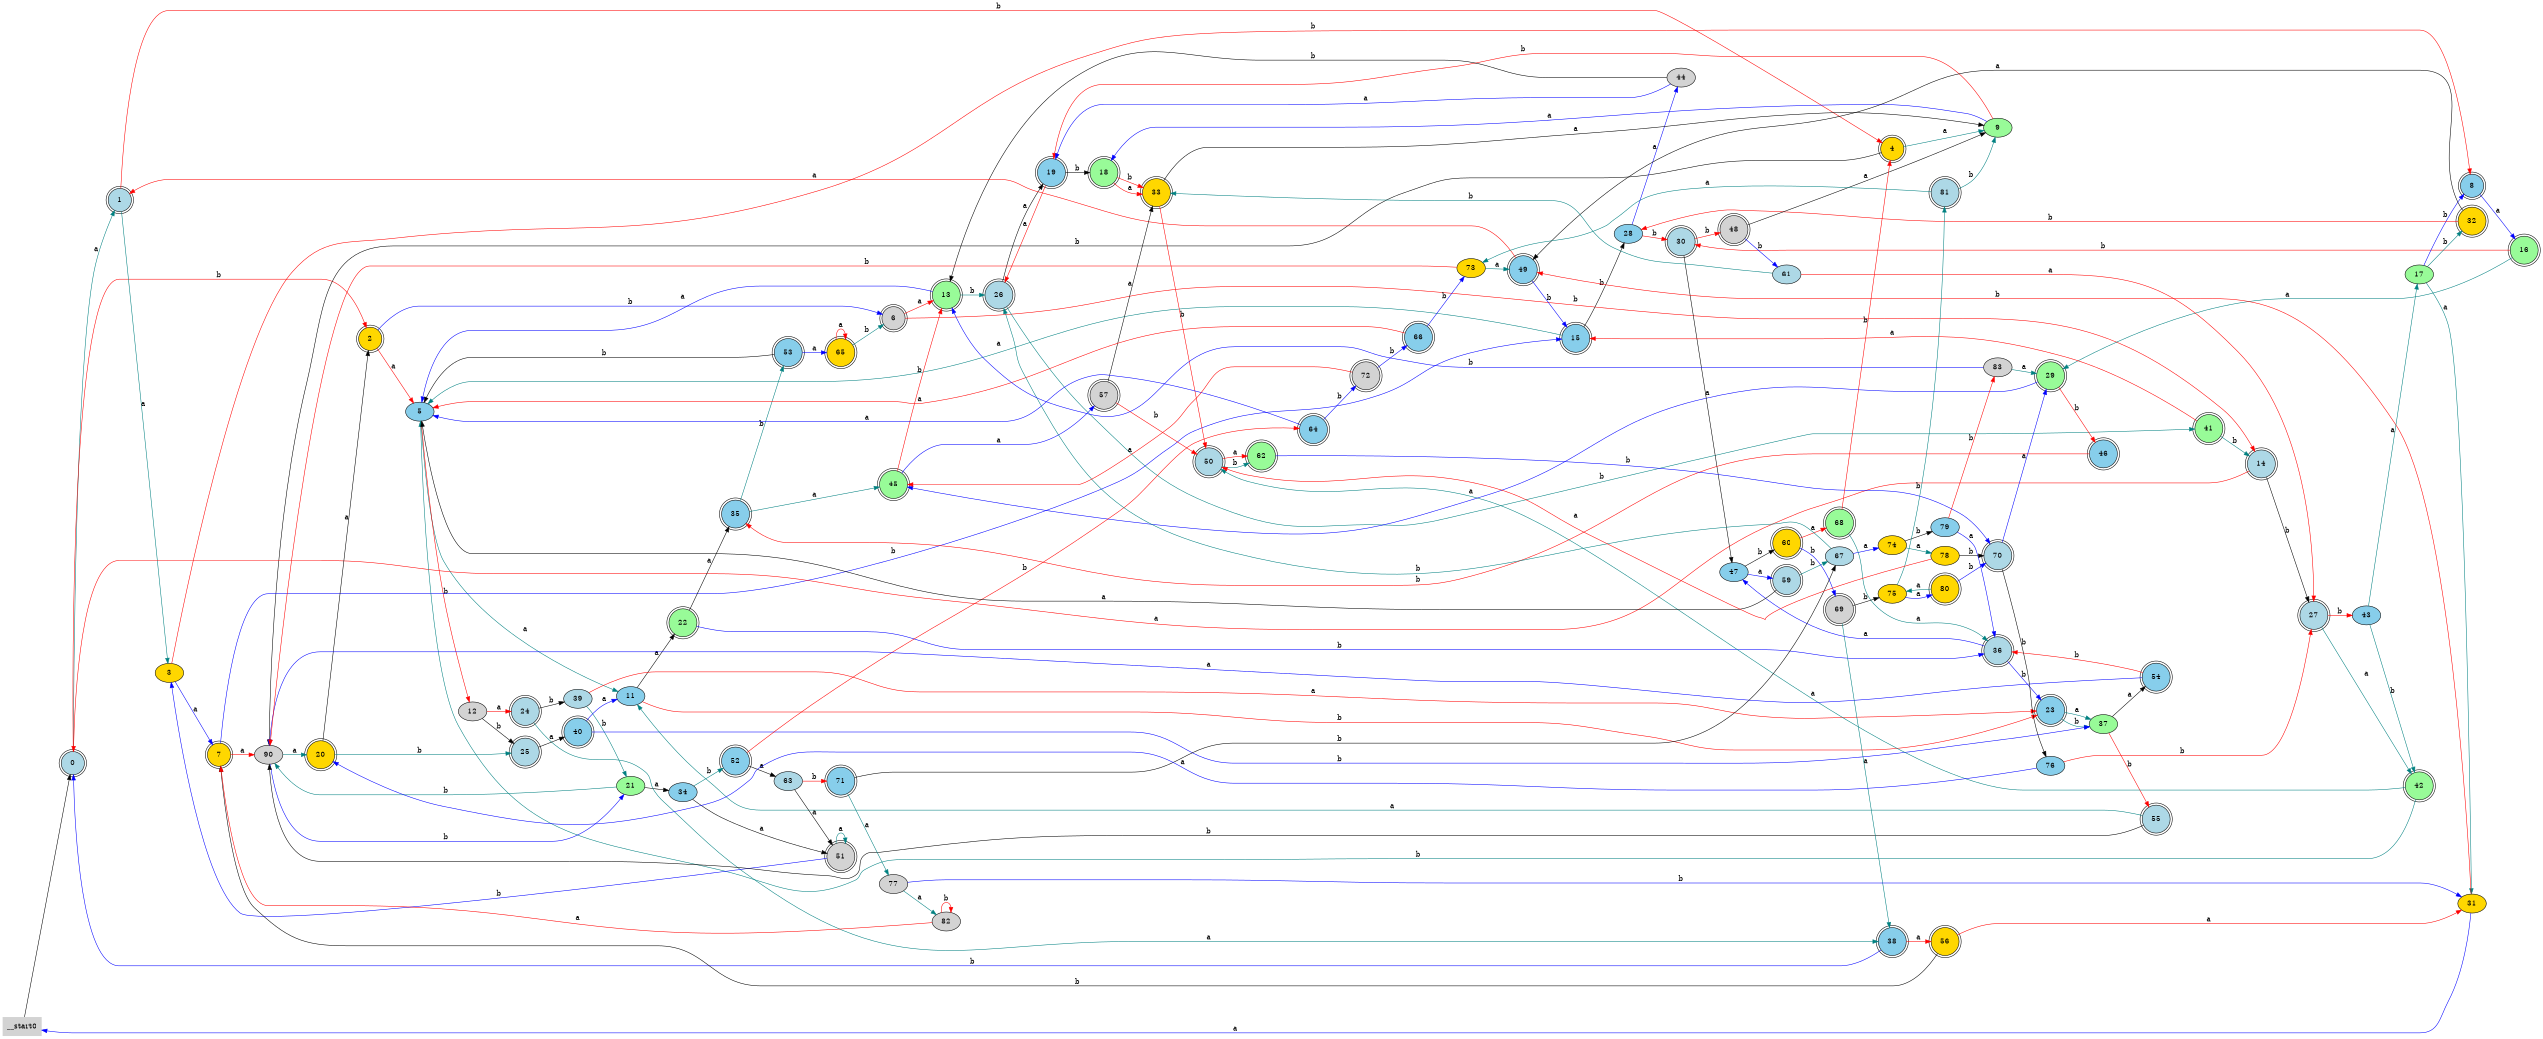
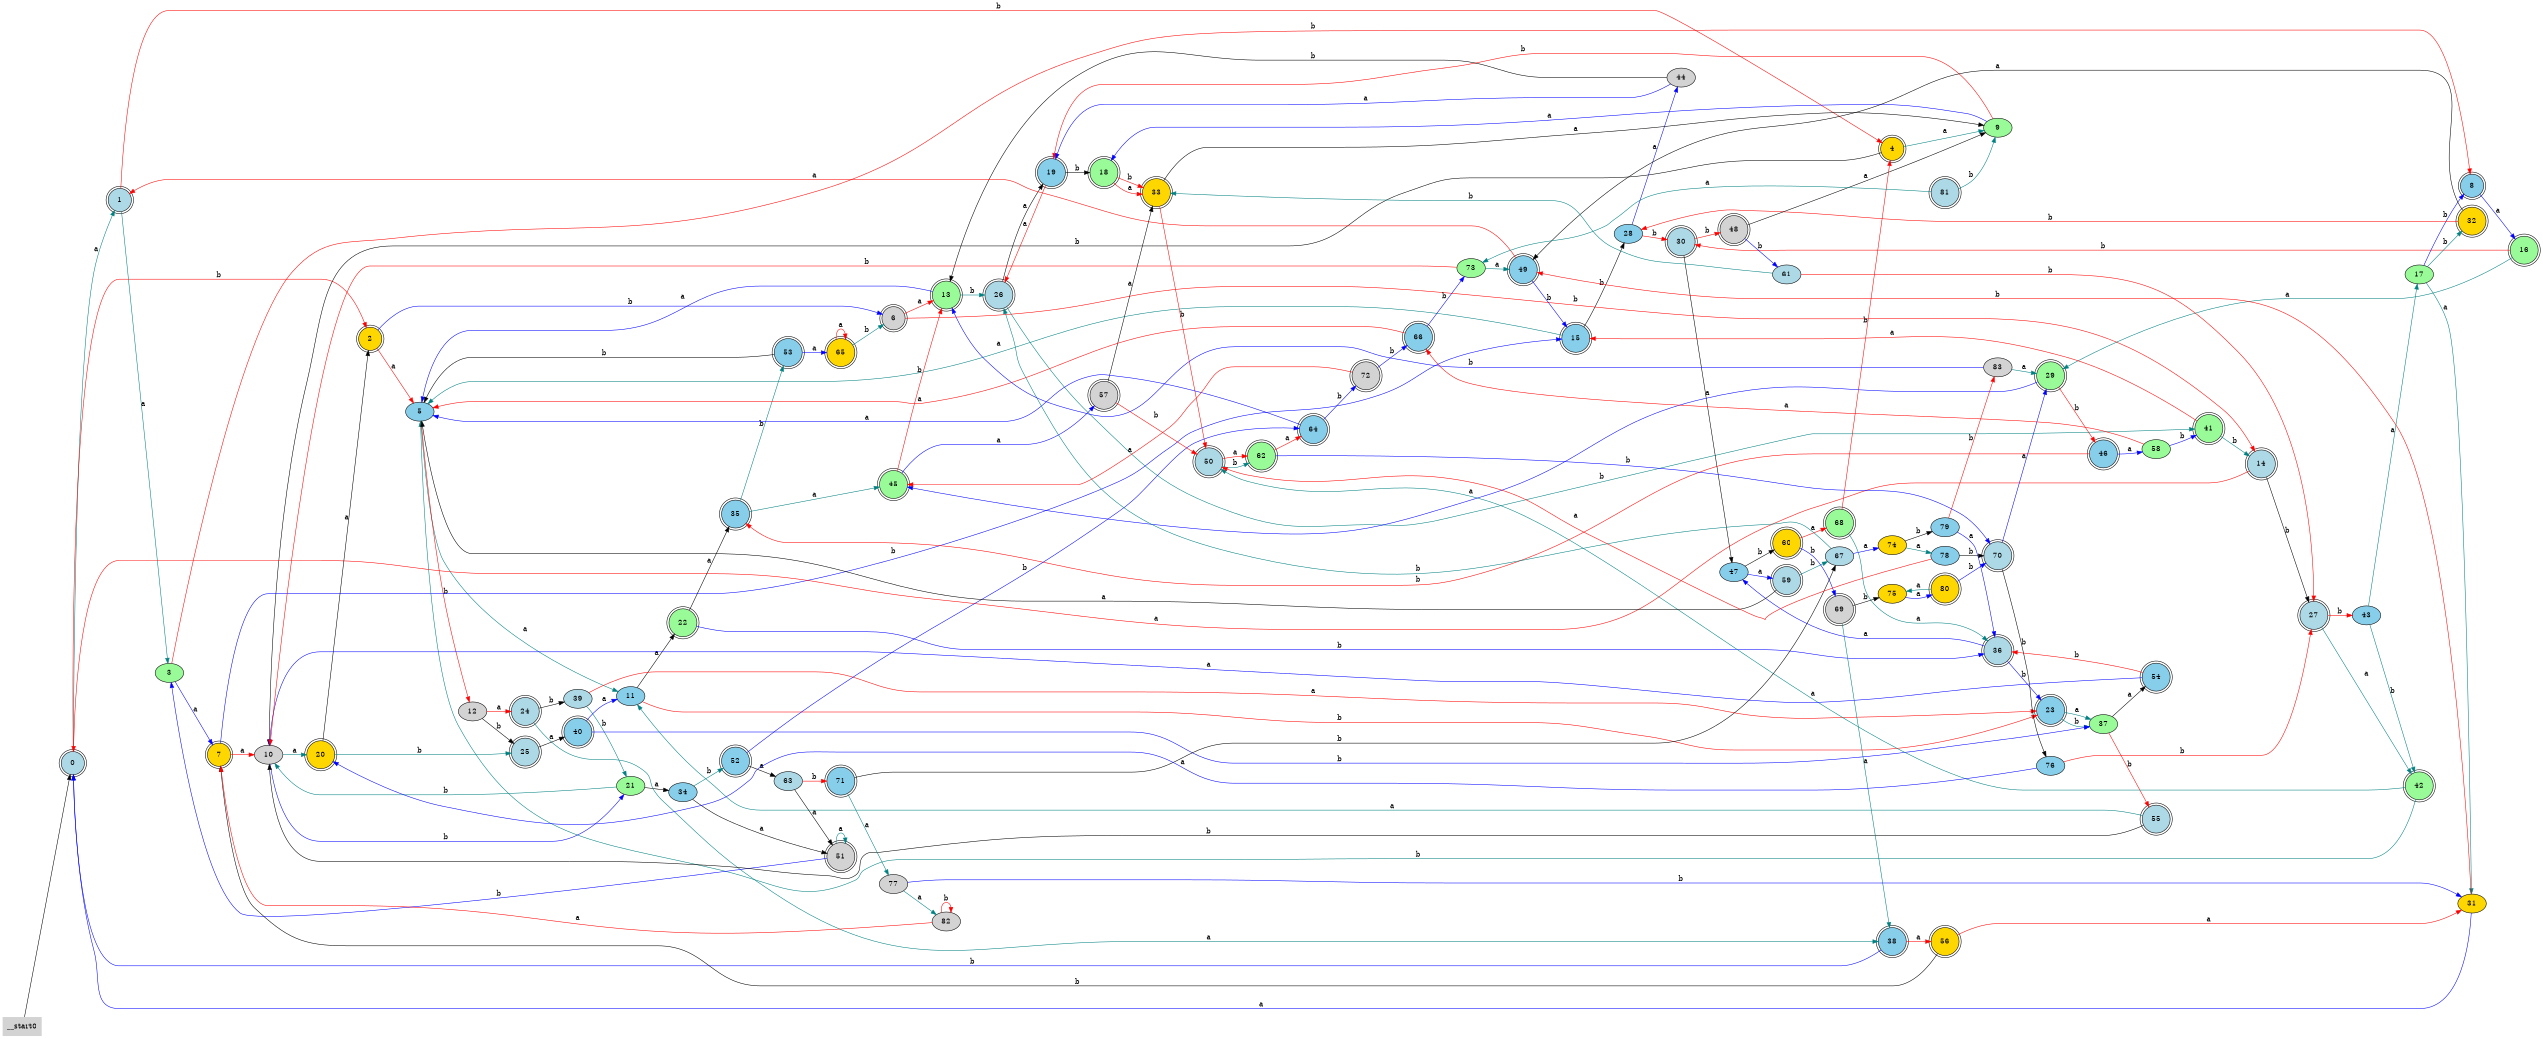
(1471, 268) -> (1471, 268)
(2051, 270) -> (2051, 270)
(1933, 400) -> none
none -> (1285, 445)
none -> (2156, 449)
(1945, 556) -> (1945, 556)
(1019, 577) -> (1019, 577)
(169, 673) -> (169, 673)
(269, 755) -> (269, 755)
(1302, 1033) -> (1207, 1009)
